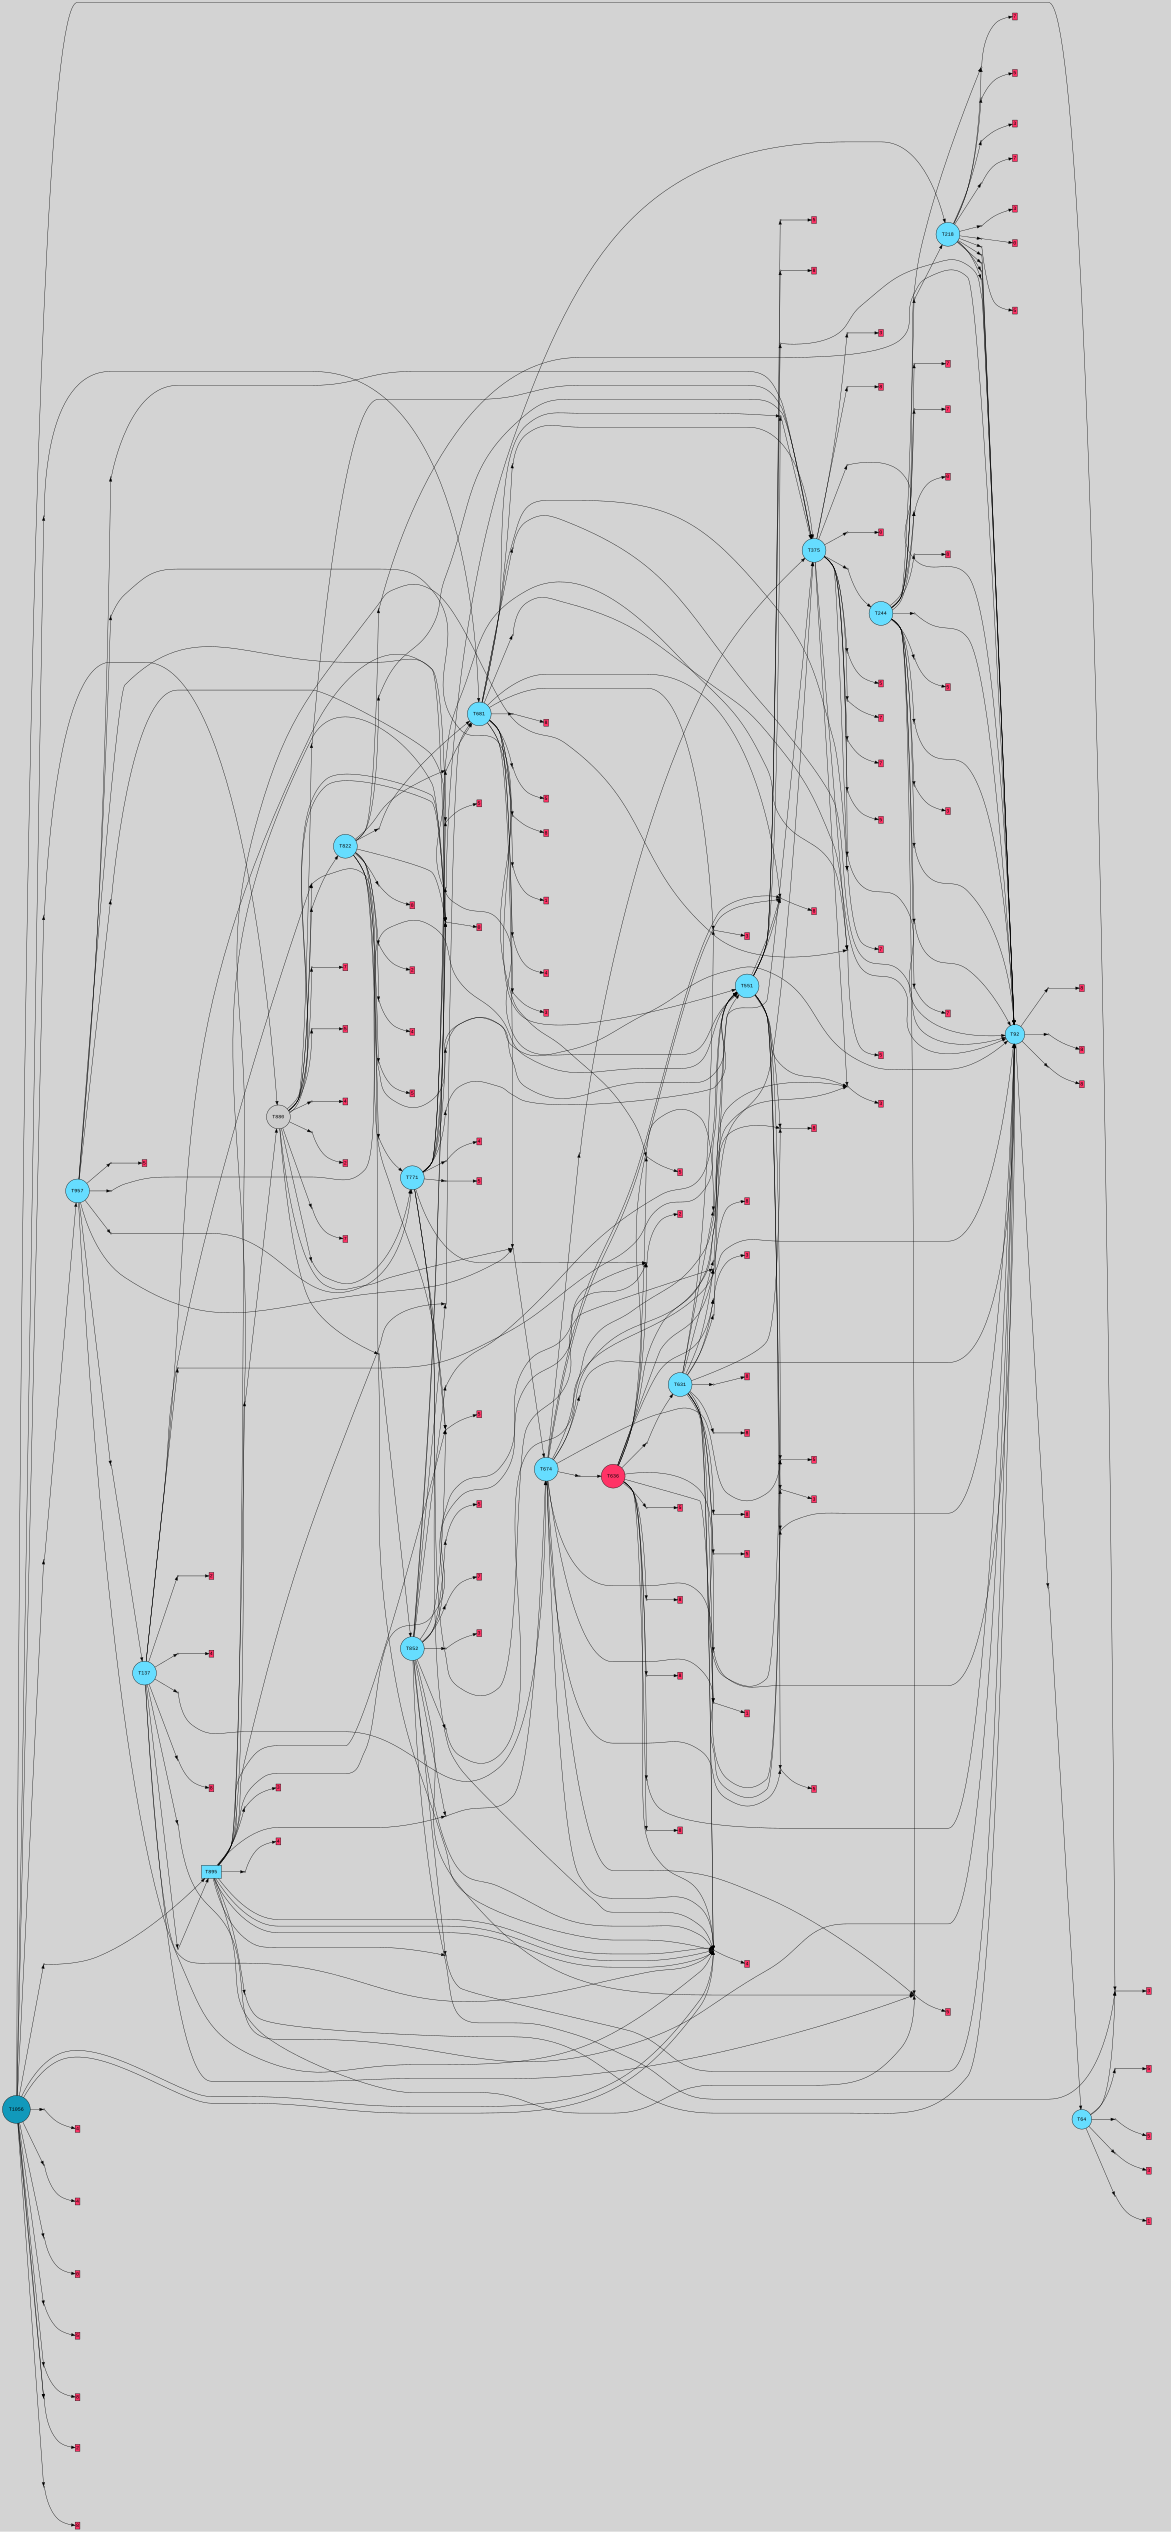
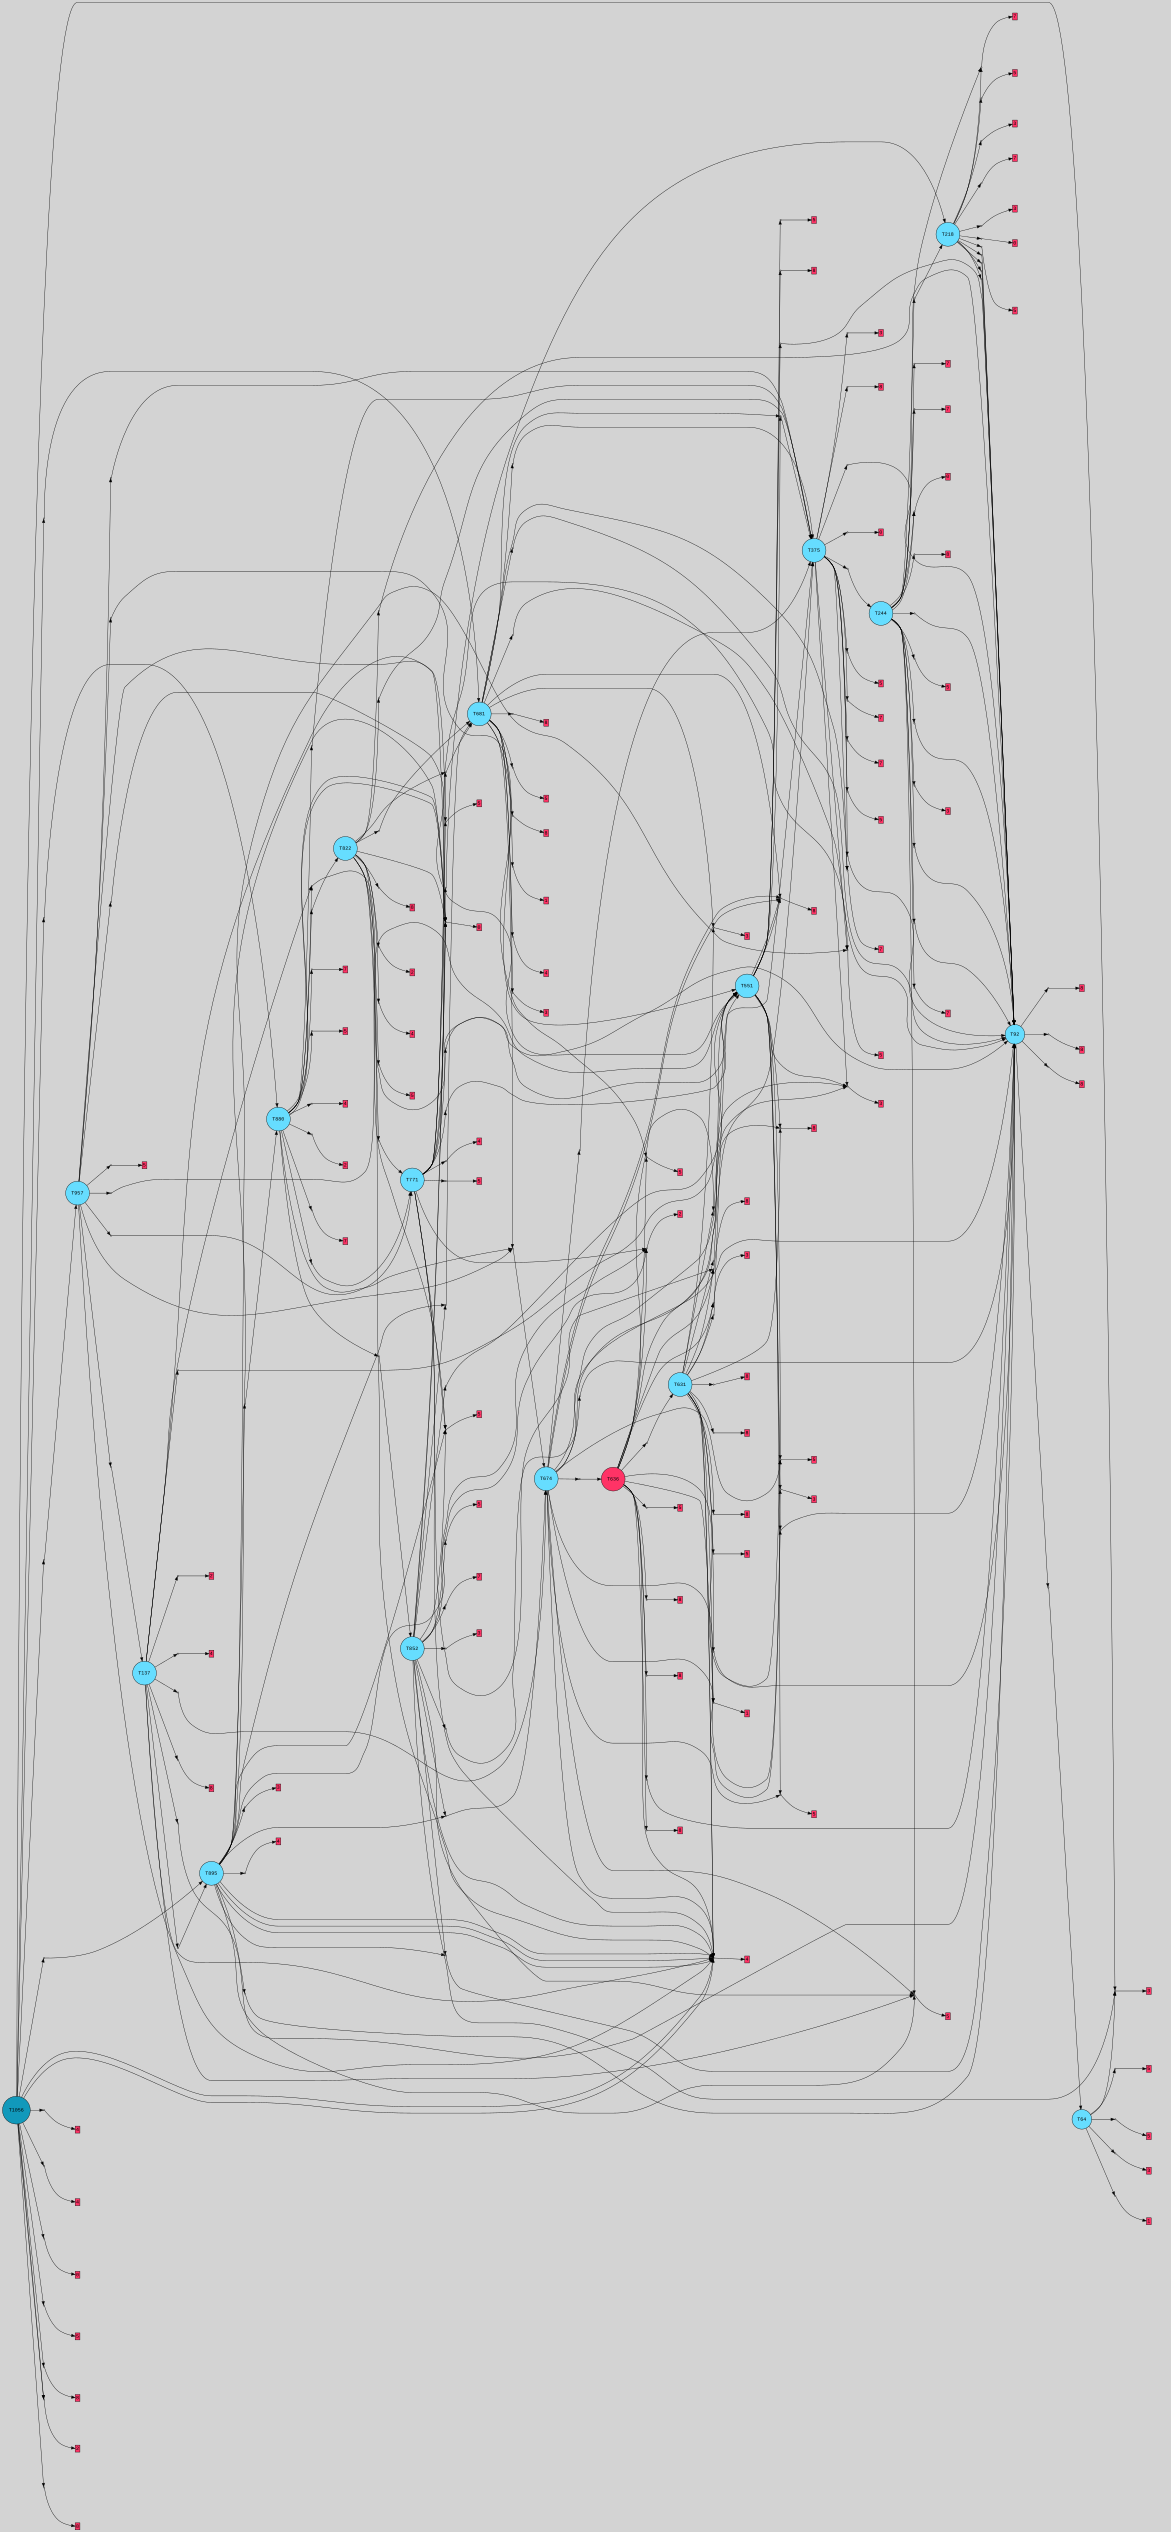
(278, 1117) -> (278, 1119)
(211, 1872) -> (211, 1873)
